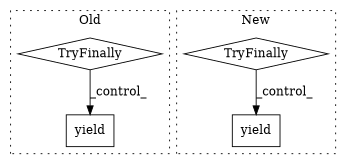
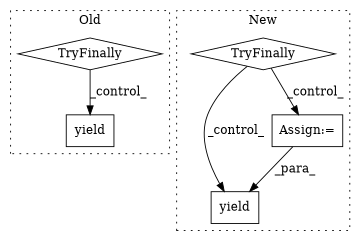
none -> (307, 131)
